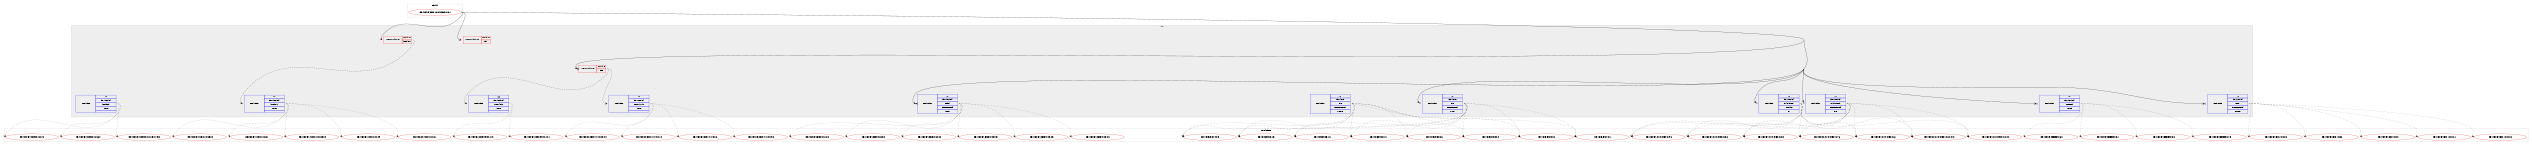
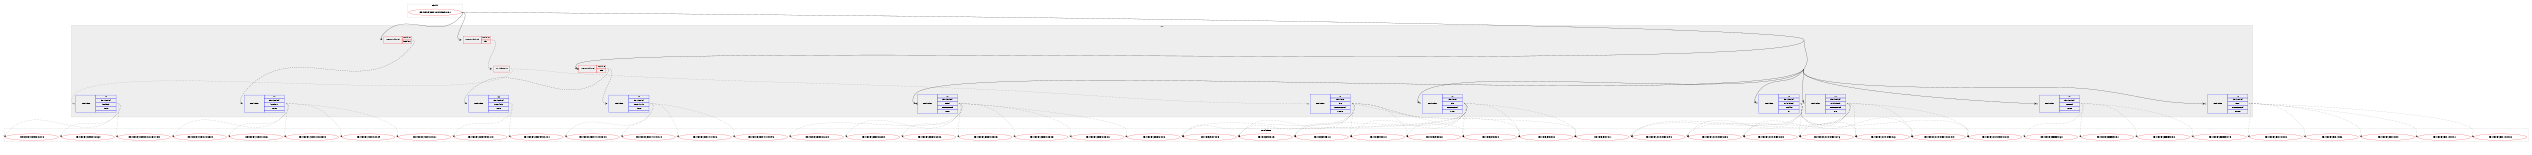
none -> (502, 69)
(32, 137) -> (32, 137)
none -> (1154, 137)
